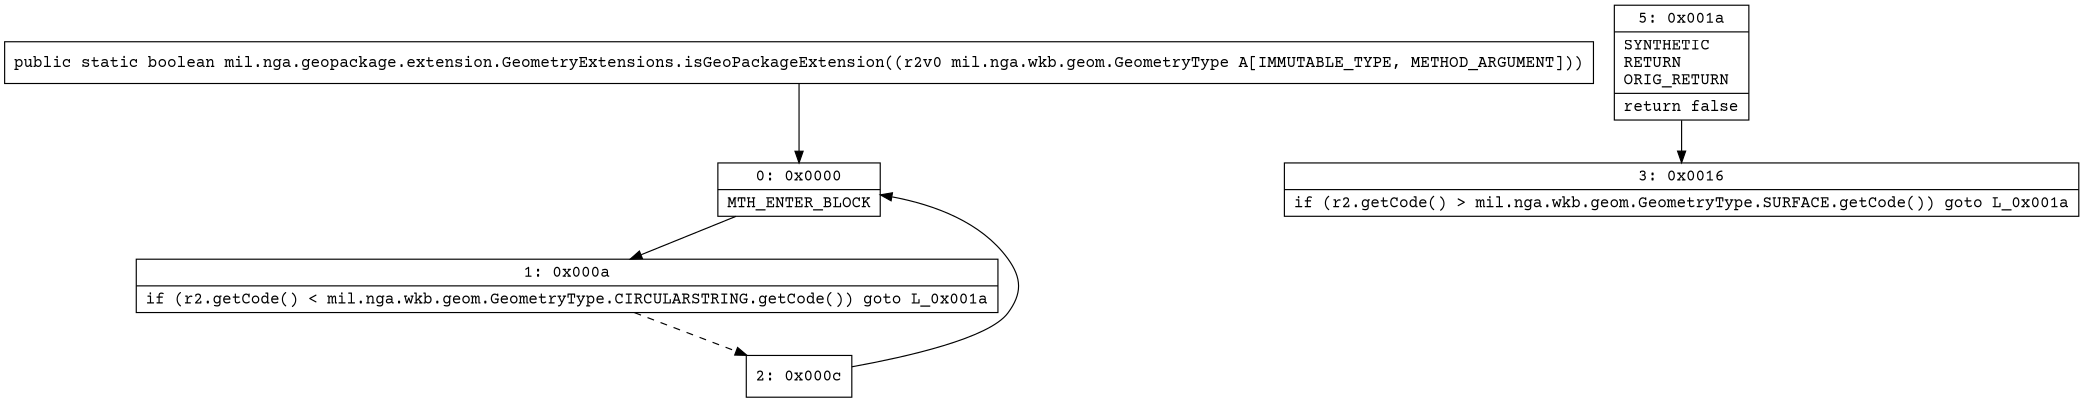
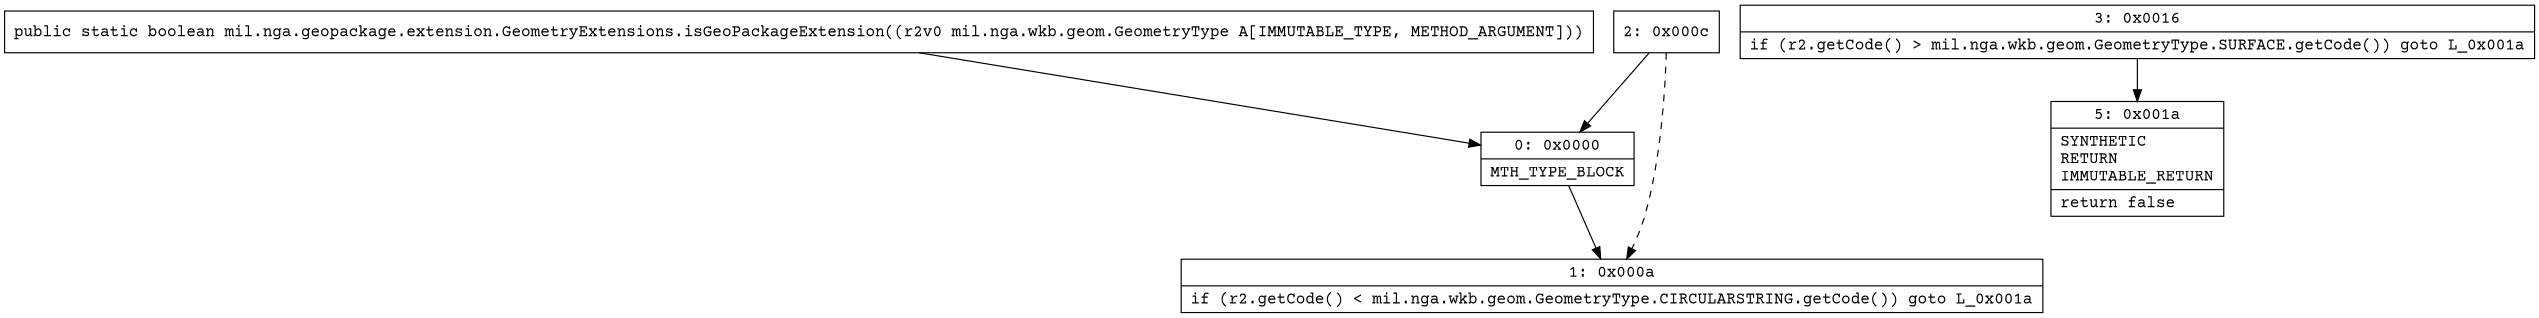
(1676, 79) -> (2137, 176)
(1682, 136) -> (2137, 74)
(799, 202) -> (1558, 172)
(685, 332) -> (1658, 152)
